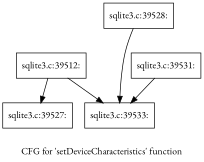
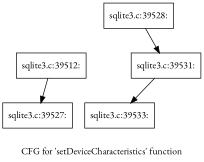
(123, 62) -> (151, 38)
(82, 88) -> none
